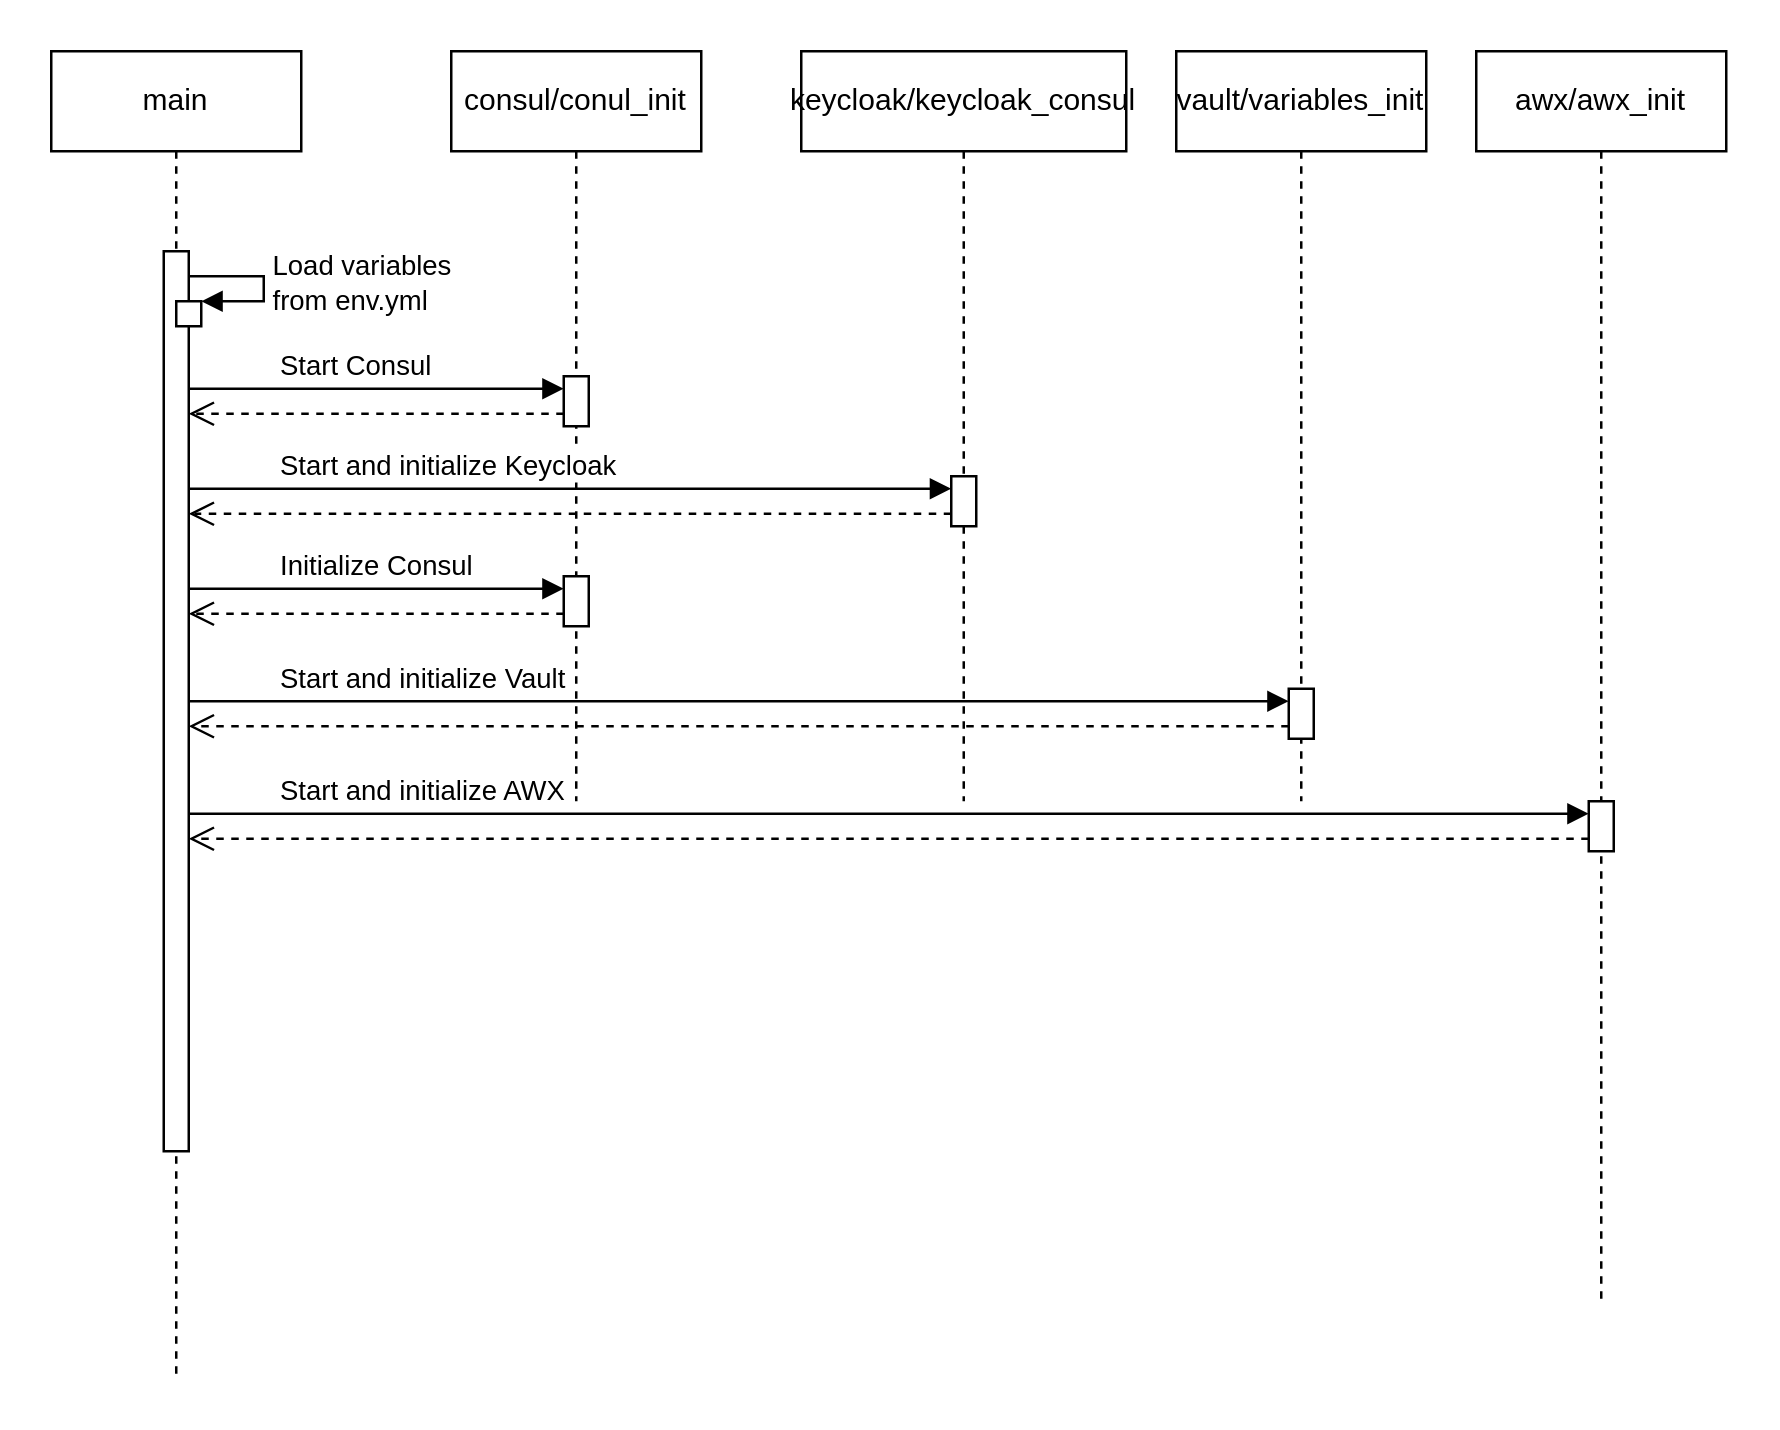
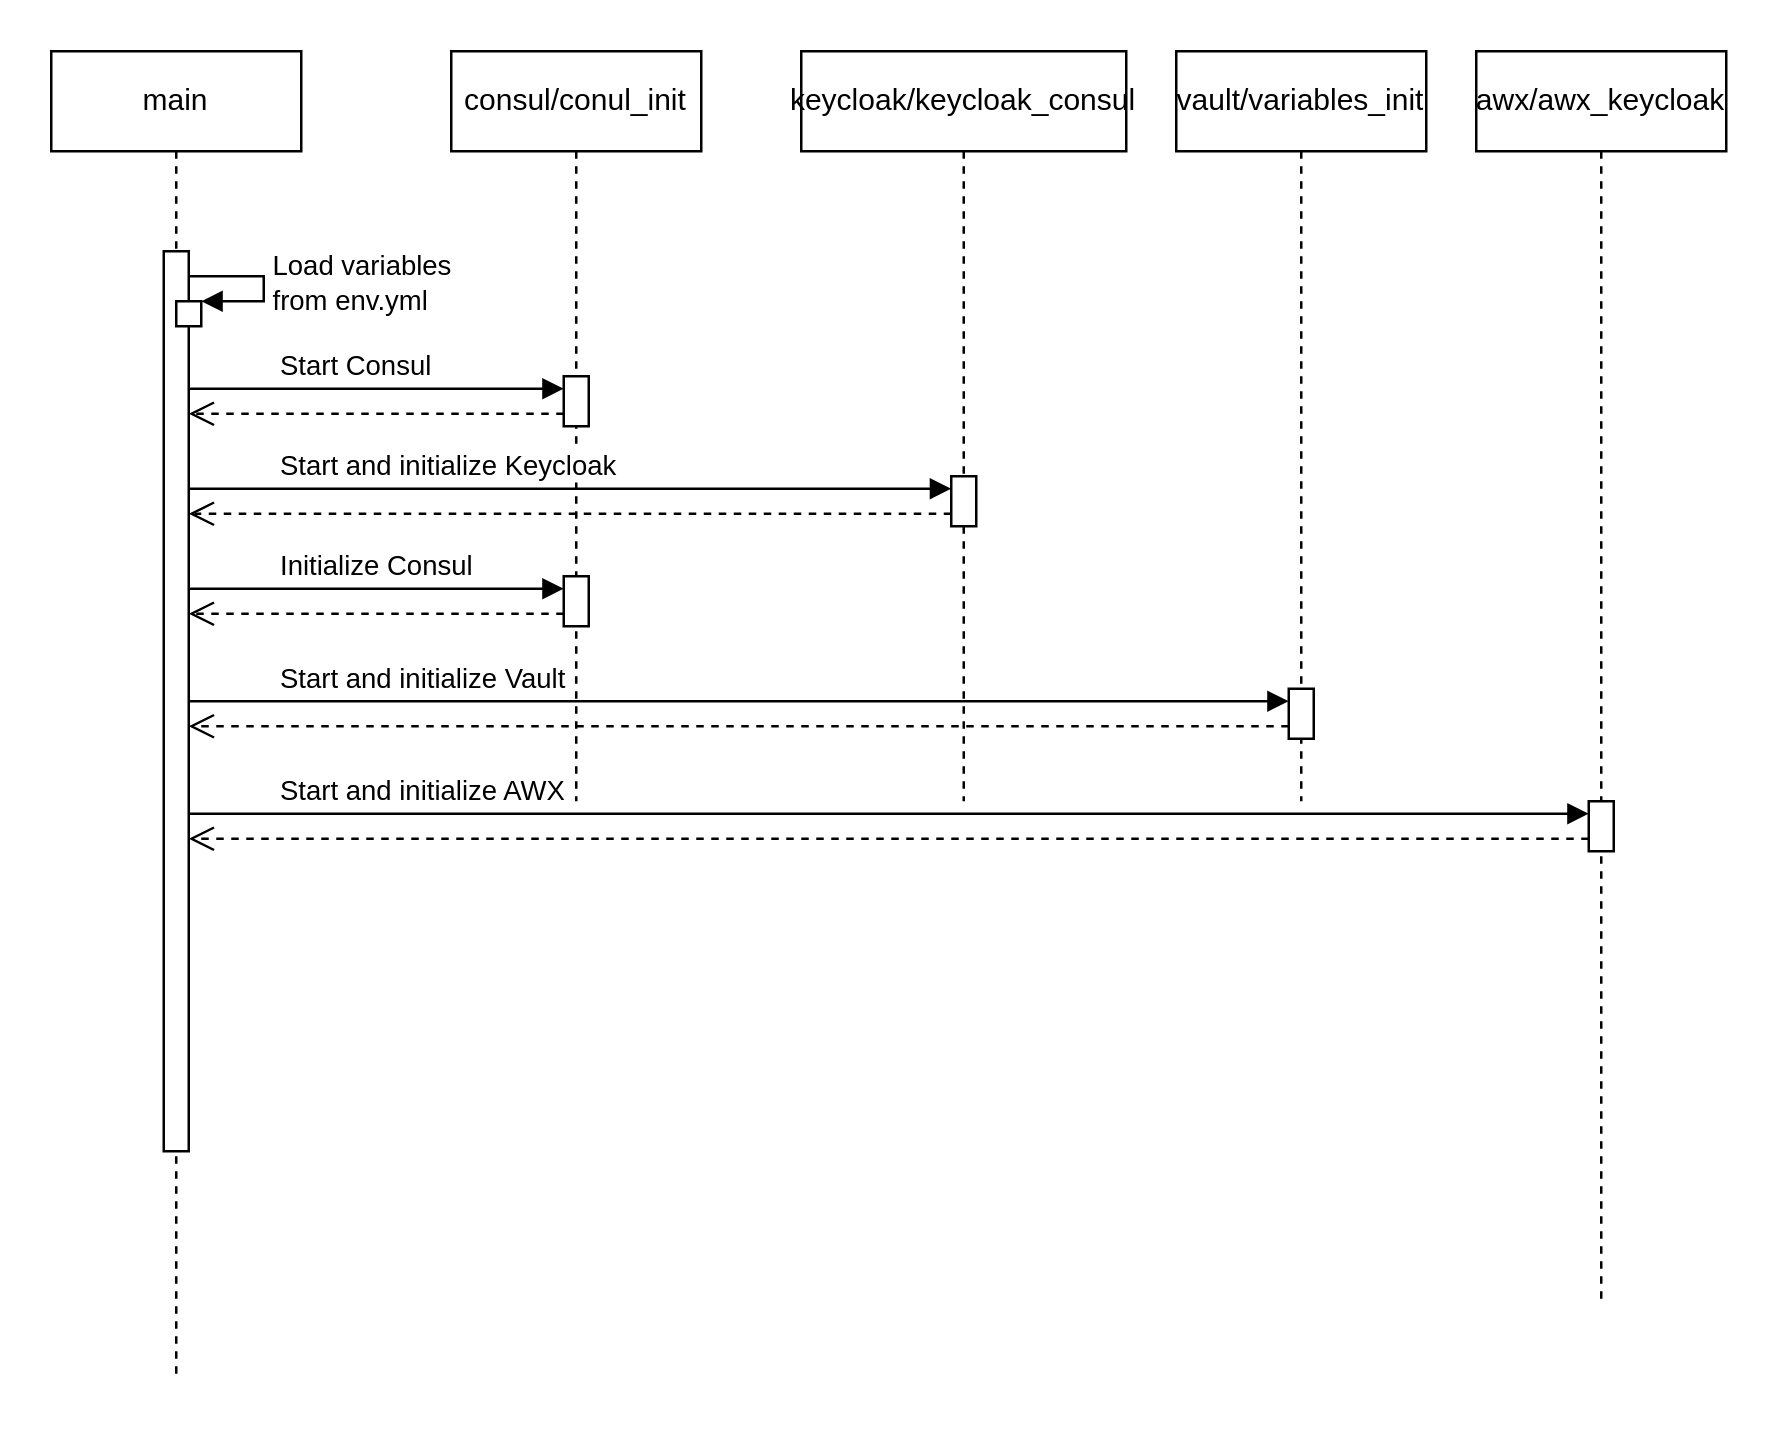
(1601, 101) -> (1601, 101)
